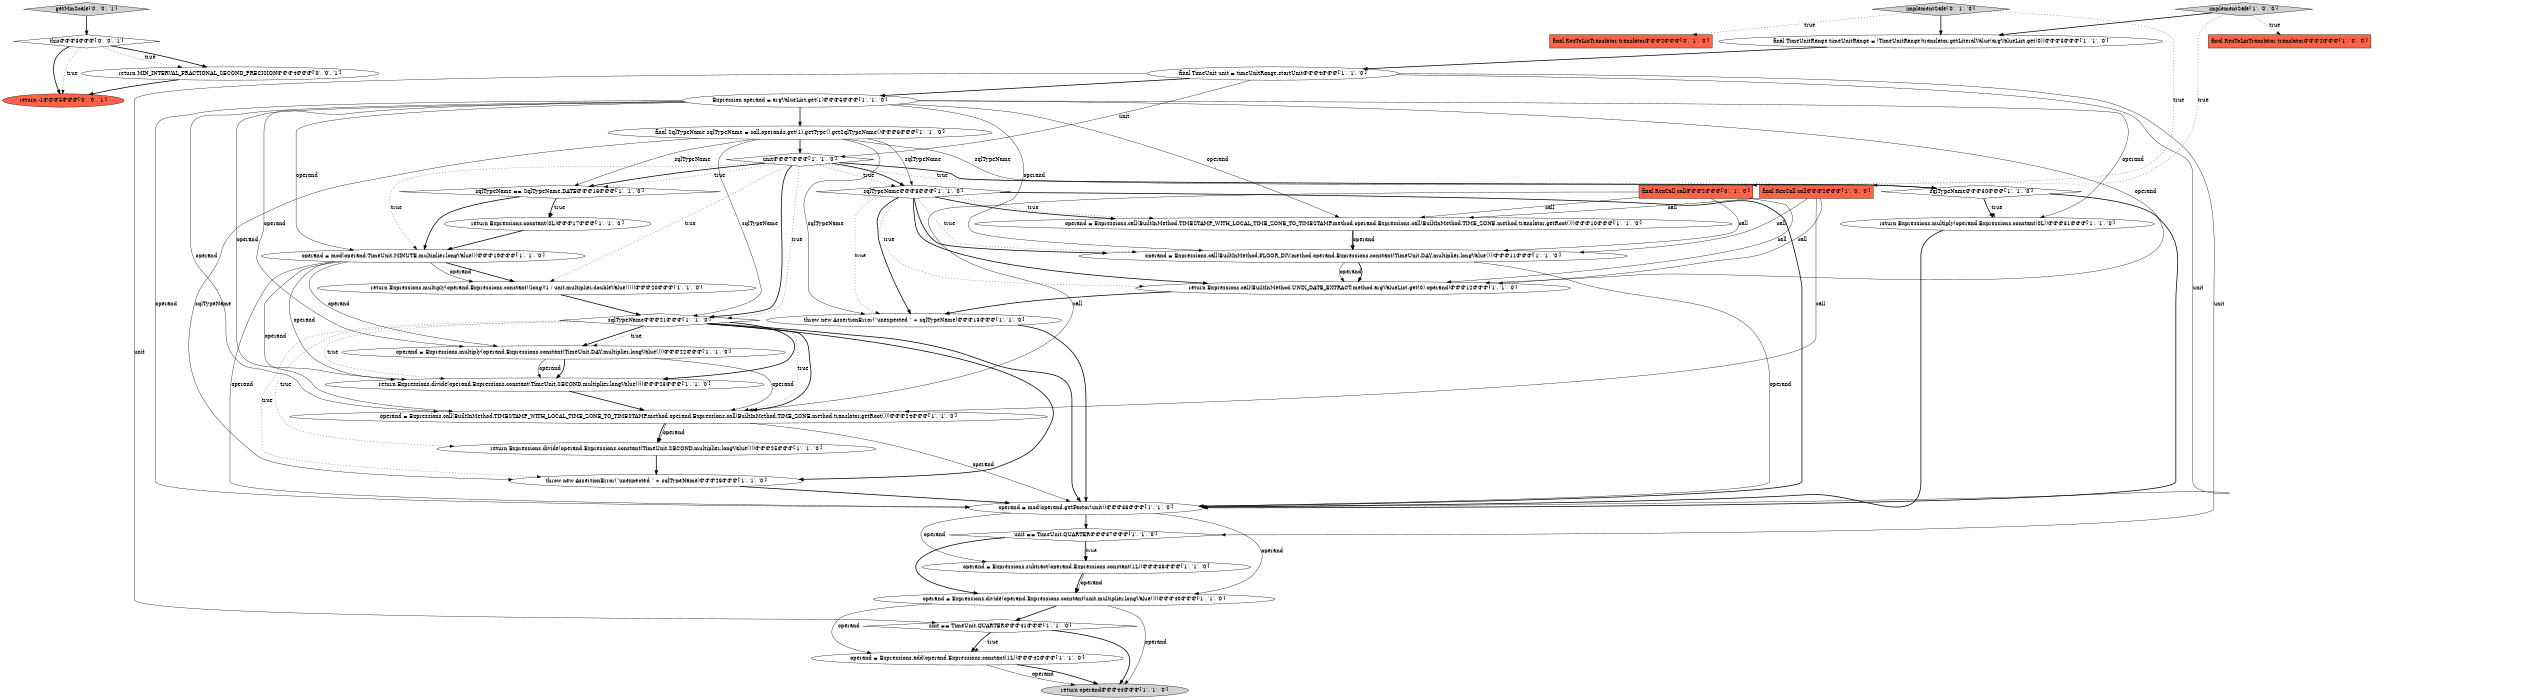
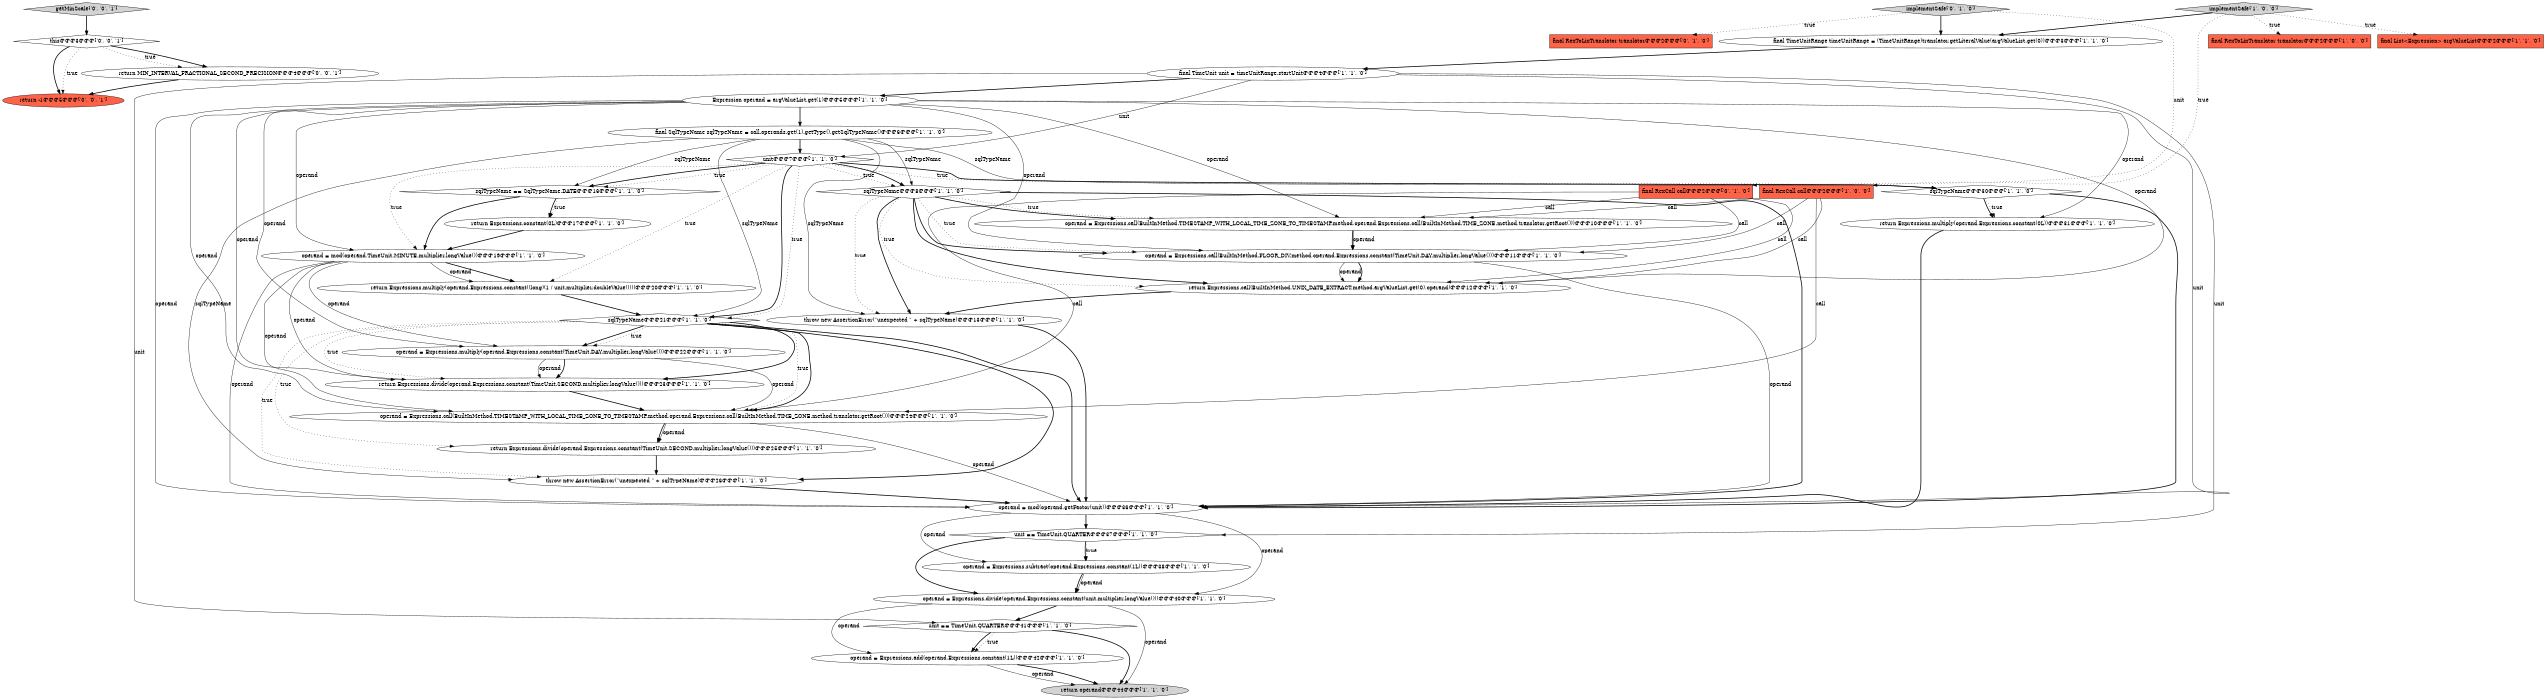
none -> (2461, 41)
(2179, 100) -> (2179, 100)
